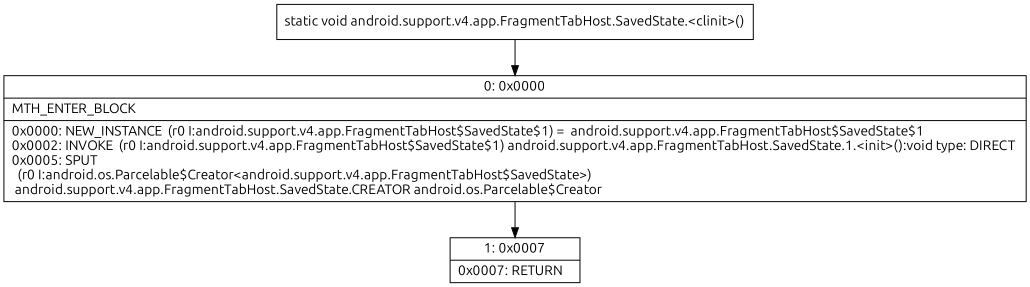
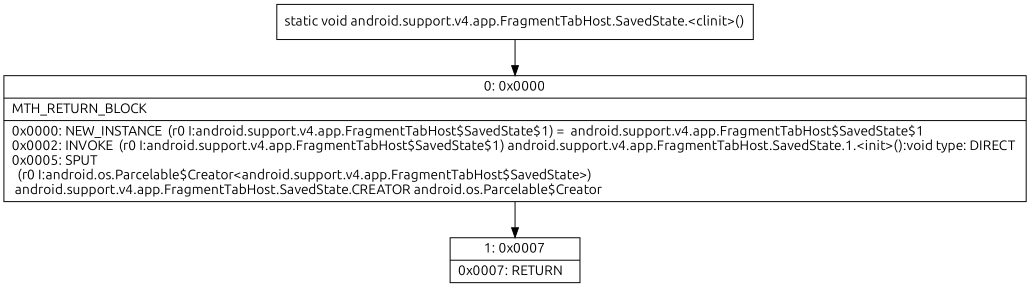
(74, 109) -> (80, 109)
